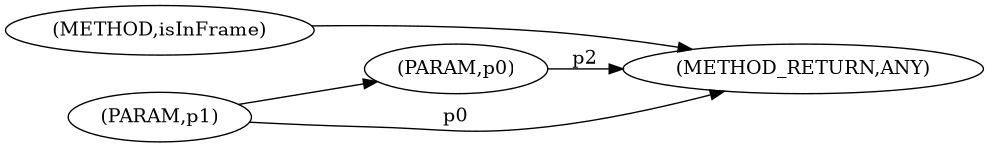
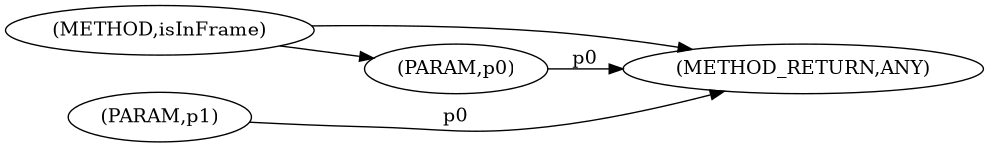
(585, 59) -> (585, 59)
(301, 94) -> (320, 51)
